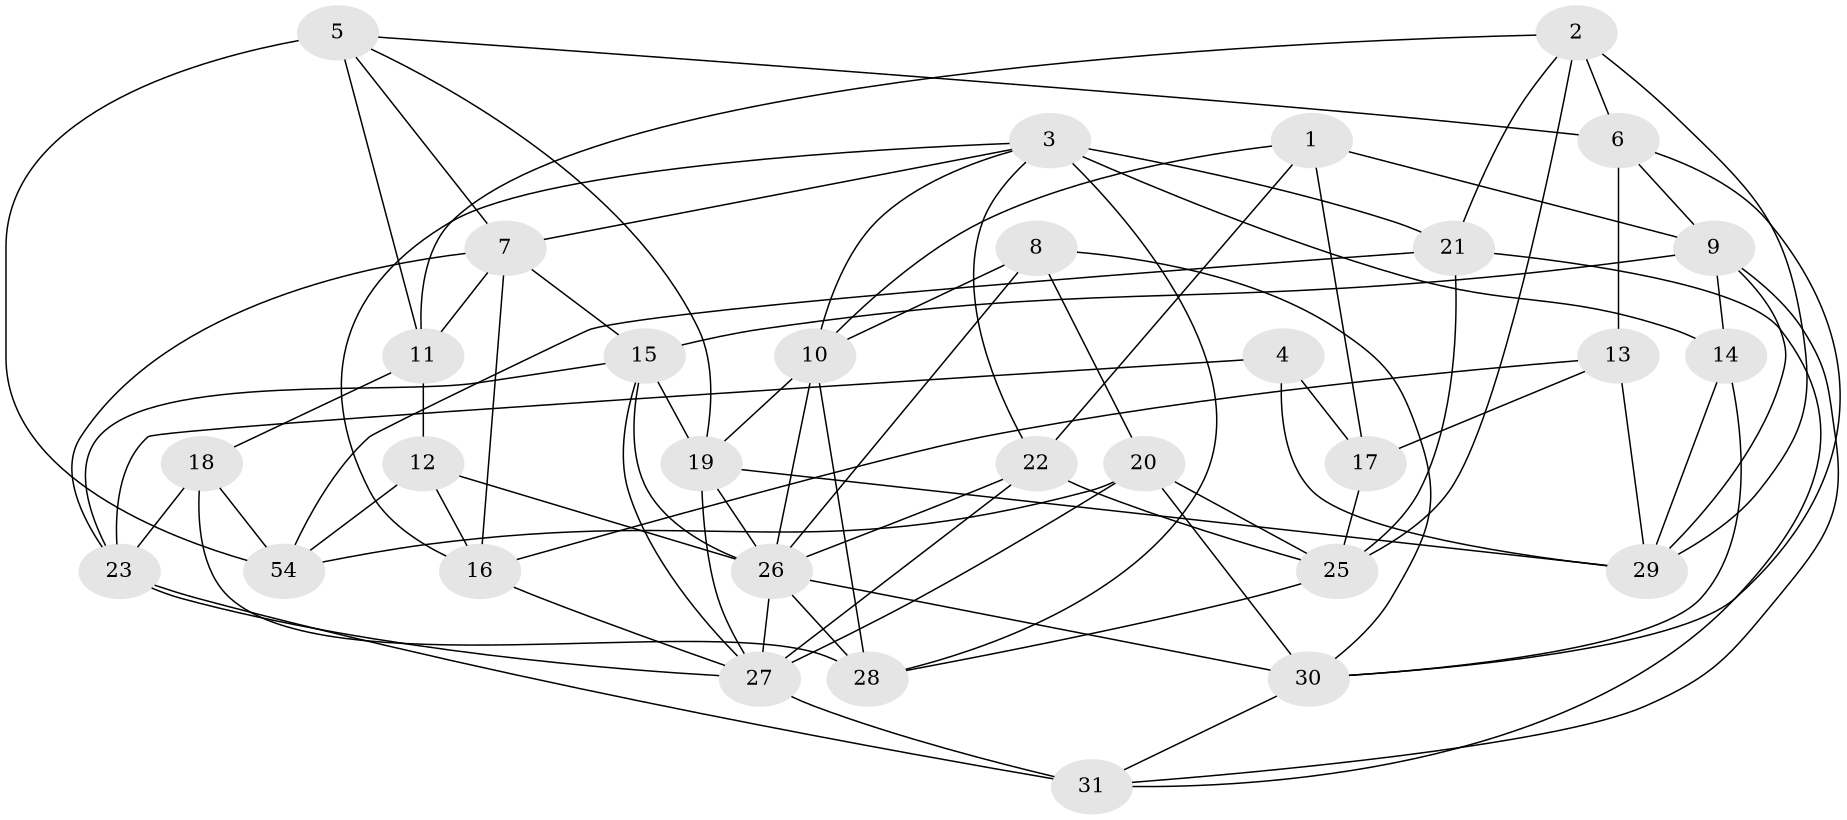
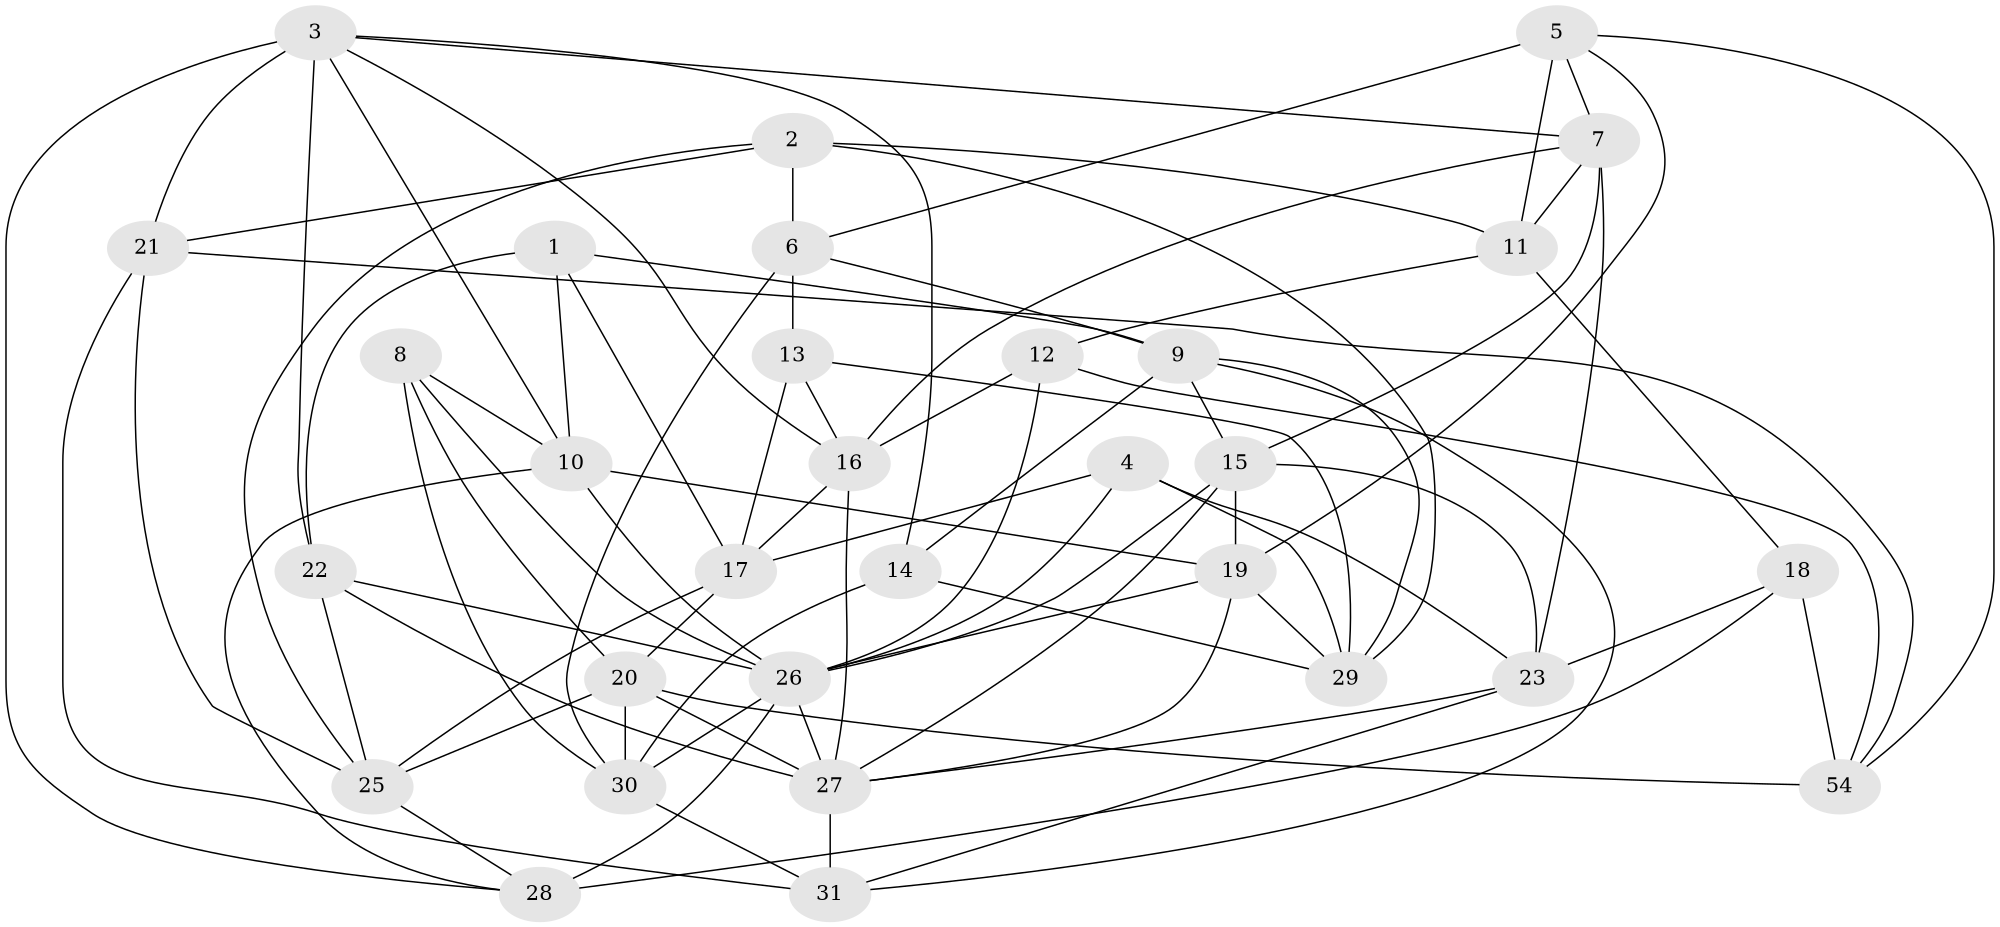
none -> (793, 518)
none -> (988, 608)
none -> (684, 622)
